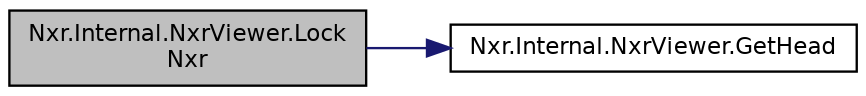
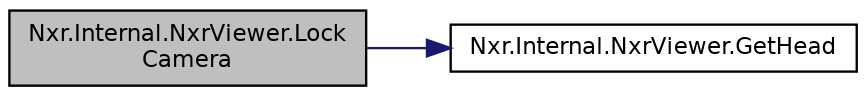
(188, 48) -> (188, 48)
